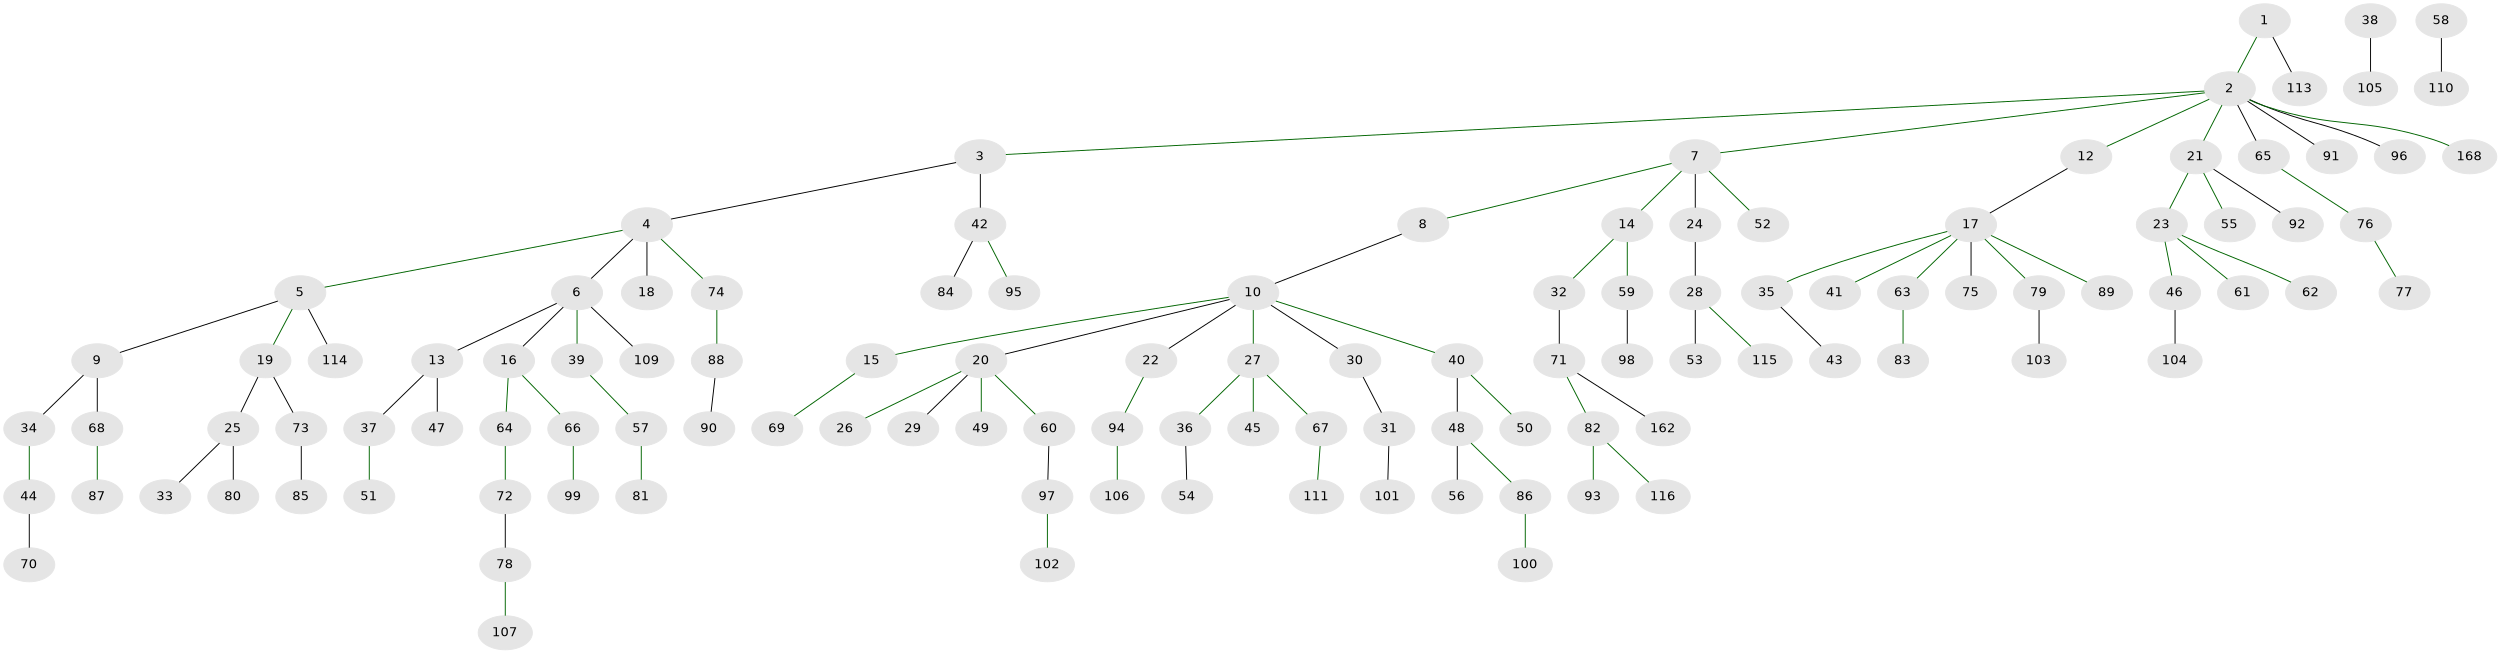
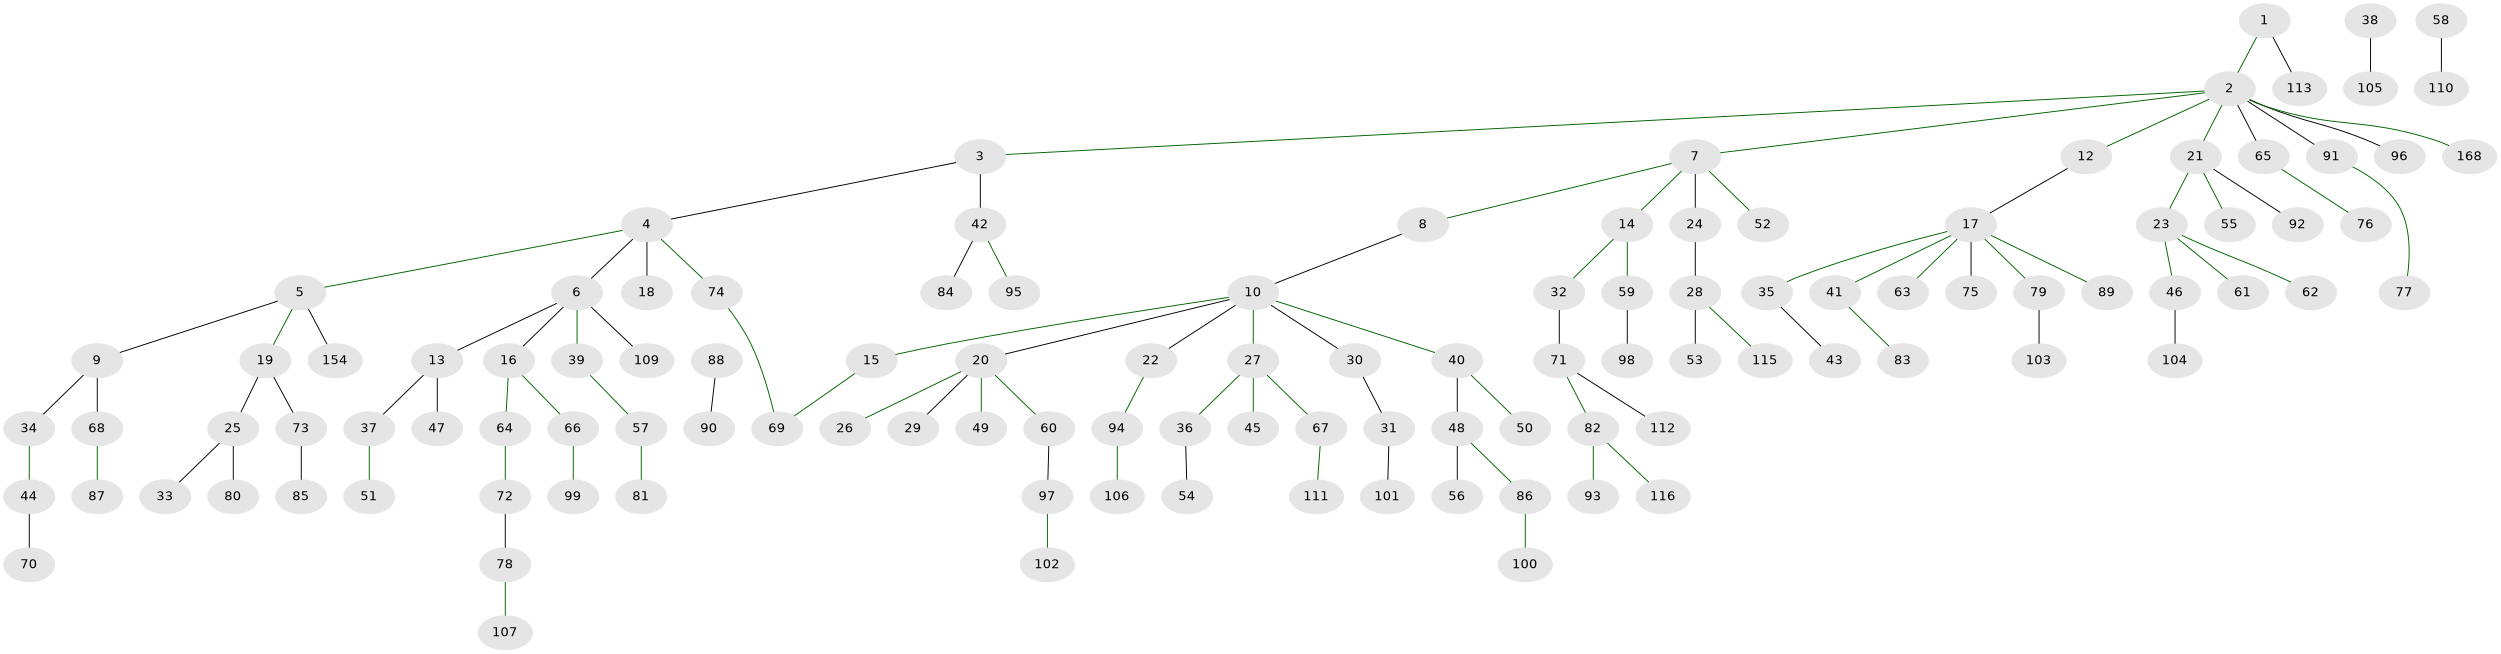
(2385, 259) -> (2401, 211)
(717, 327) -> (757, 358)
(1903, 327) -> (1869, 327)
(335, 361) -> (335, 361)
(1663, 429) -> (1663, 429)
